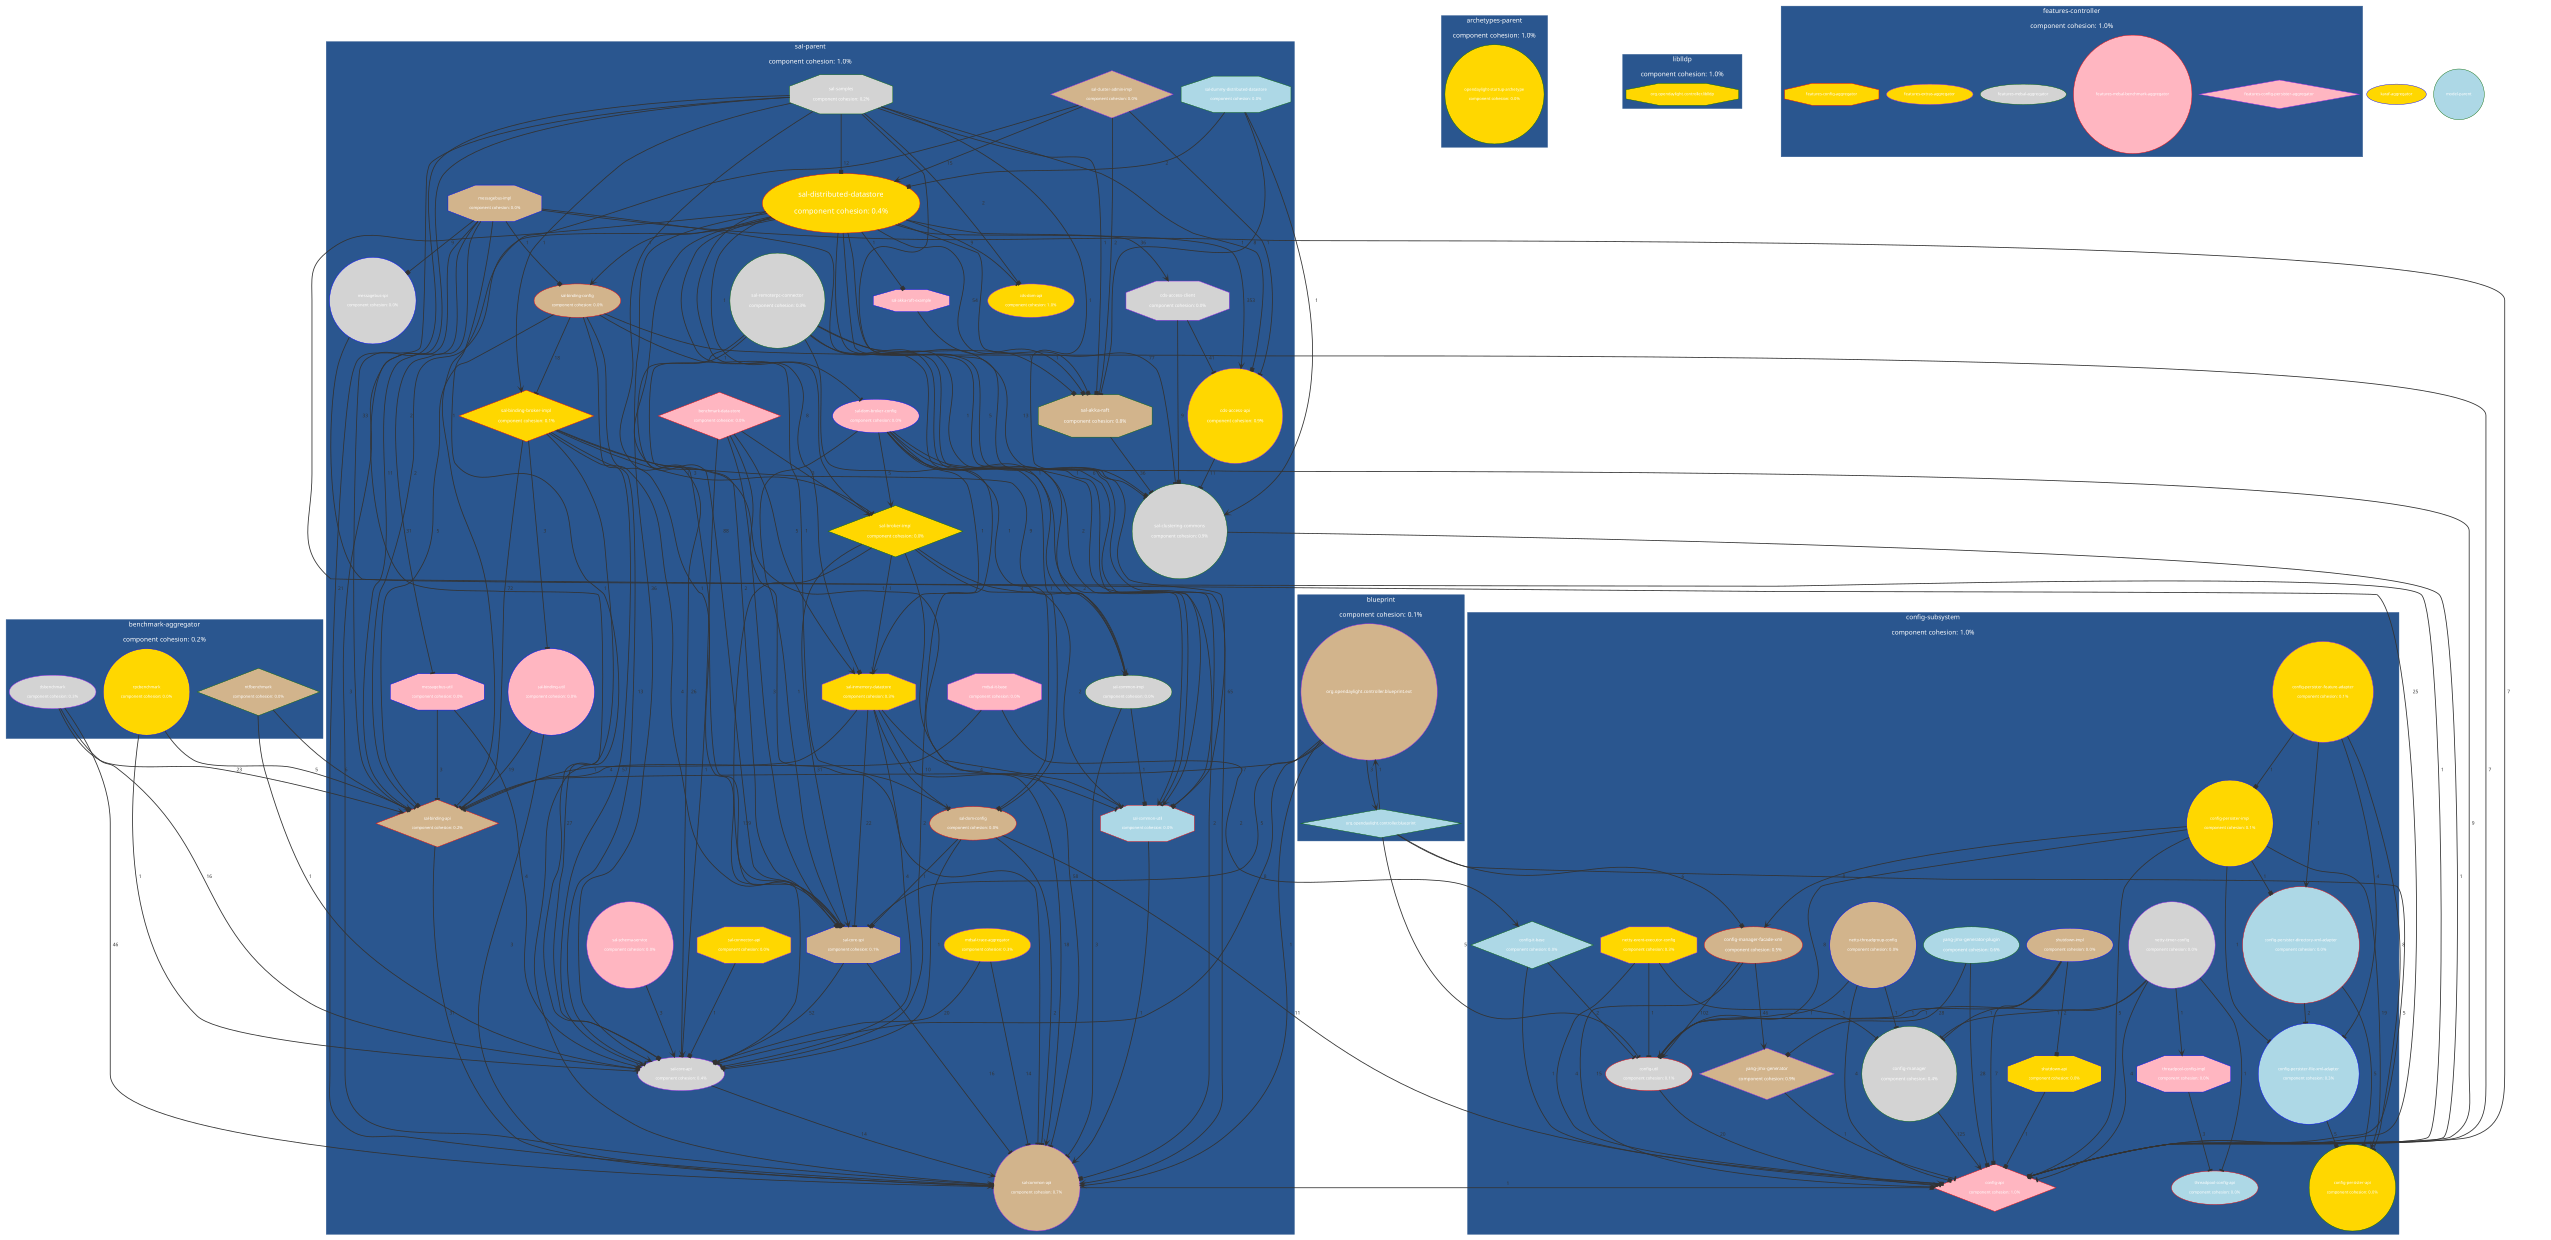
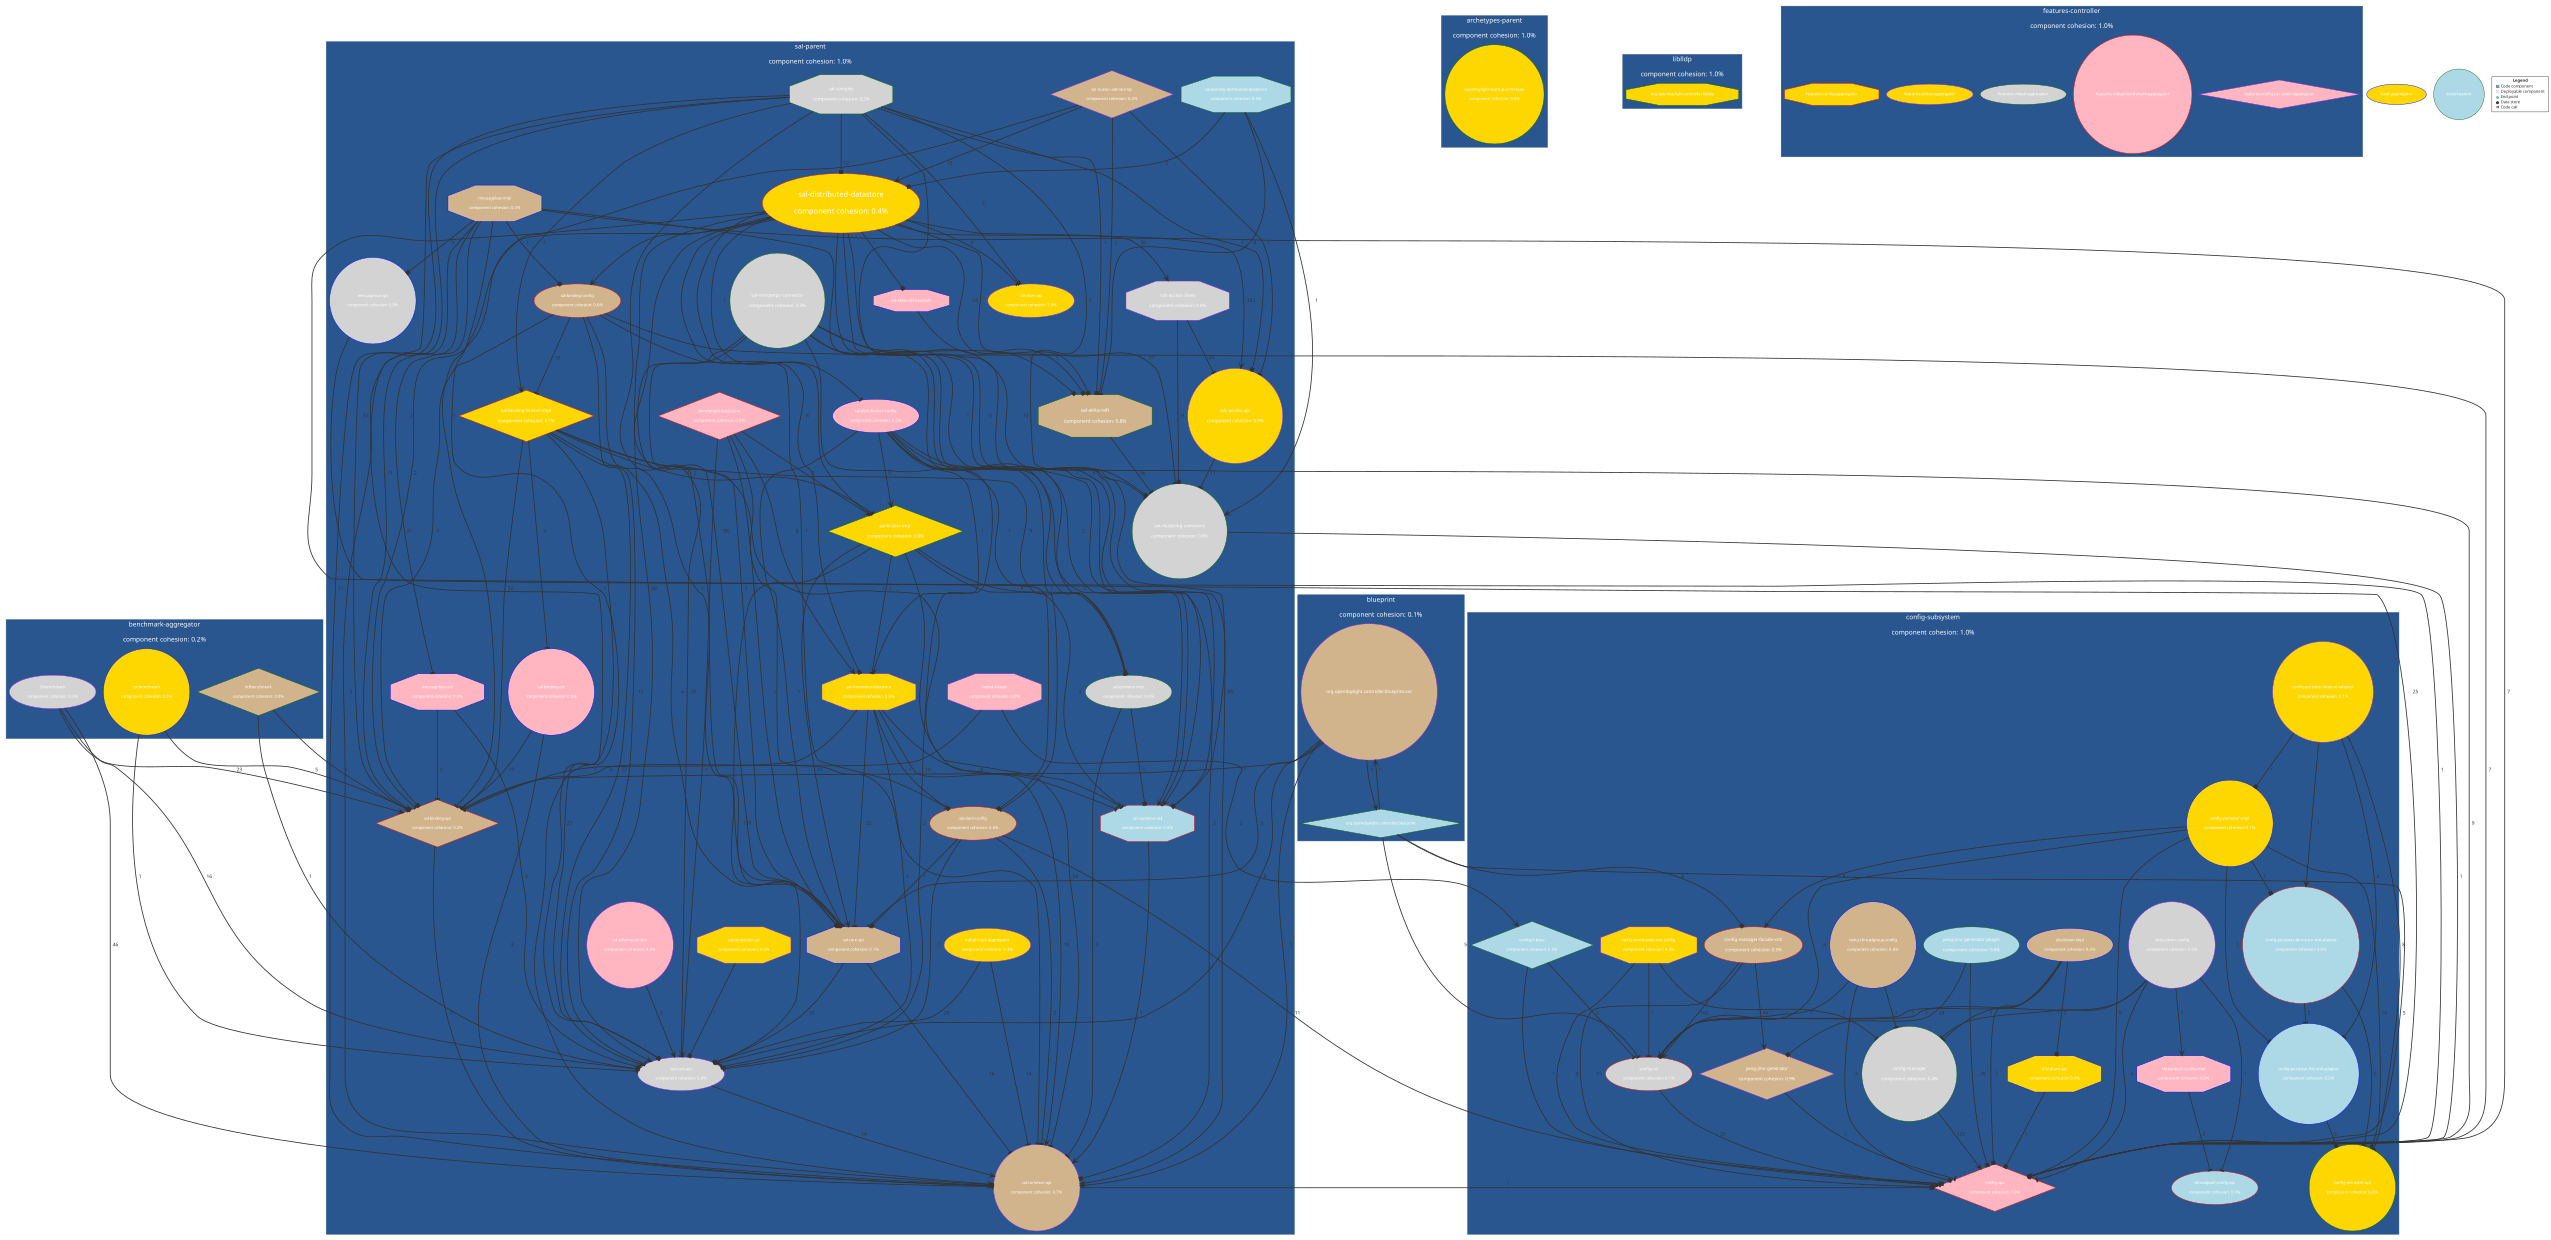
none -> (2520, 94)
